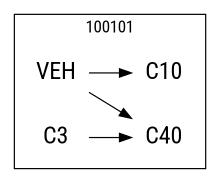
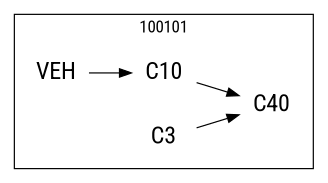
(105, 102) -> (212, 87)
